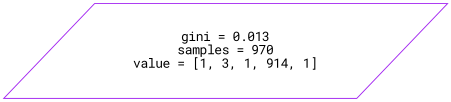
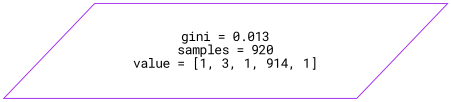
(226, 51) -> (226, 51)
